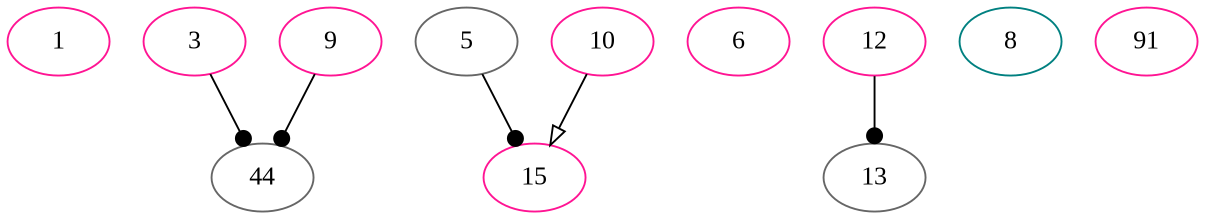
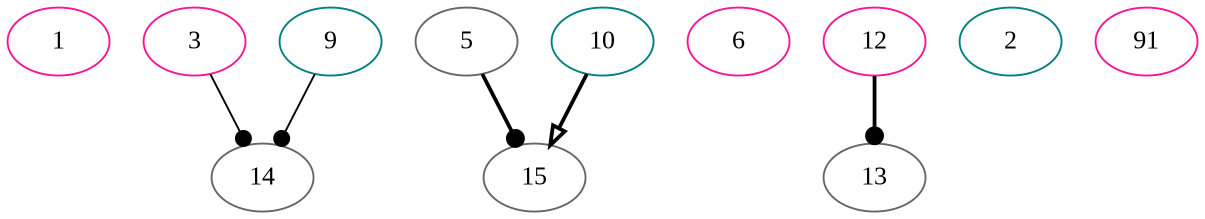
(331, 42) -> (331, 42)
(603, 42) -> (603, 42)
(1011, 42) -> (1011, 42)
(573, 101) -> (573, 101)
(875, 102) -> (875, 102)
(497, 103) -> (497, 103)
(263, 178) -> (263, 178)
(535, 178) -> (535, 178)
